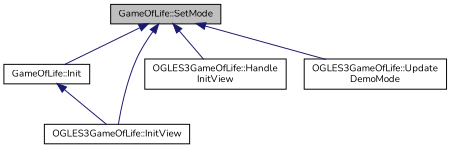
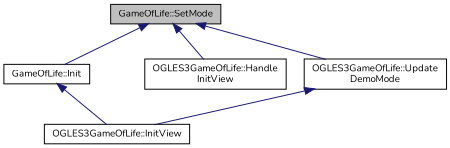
(130, 76) -> (229, 108)
